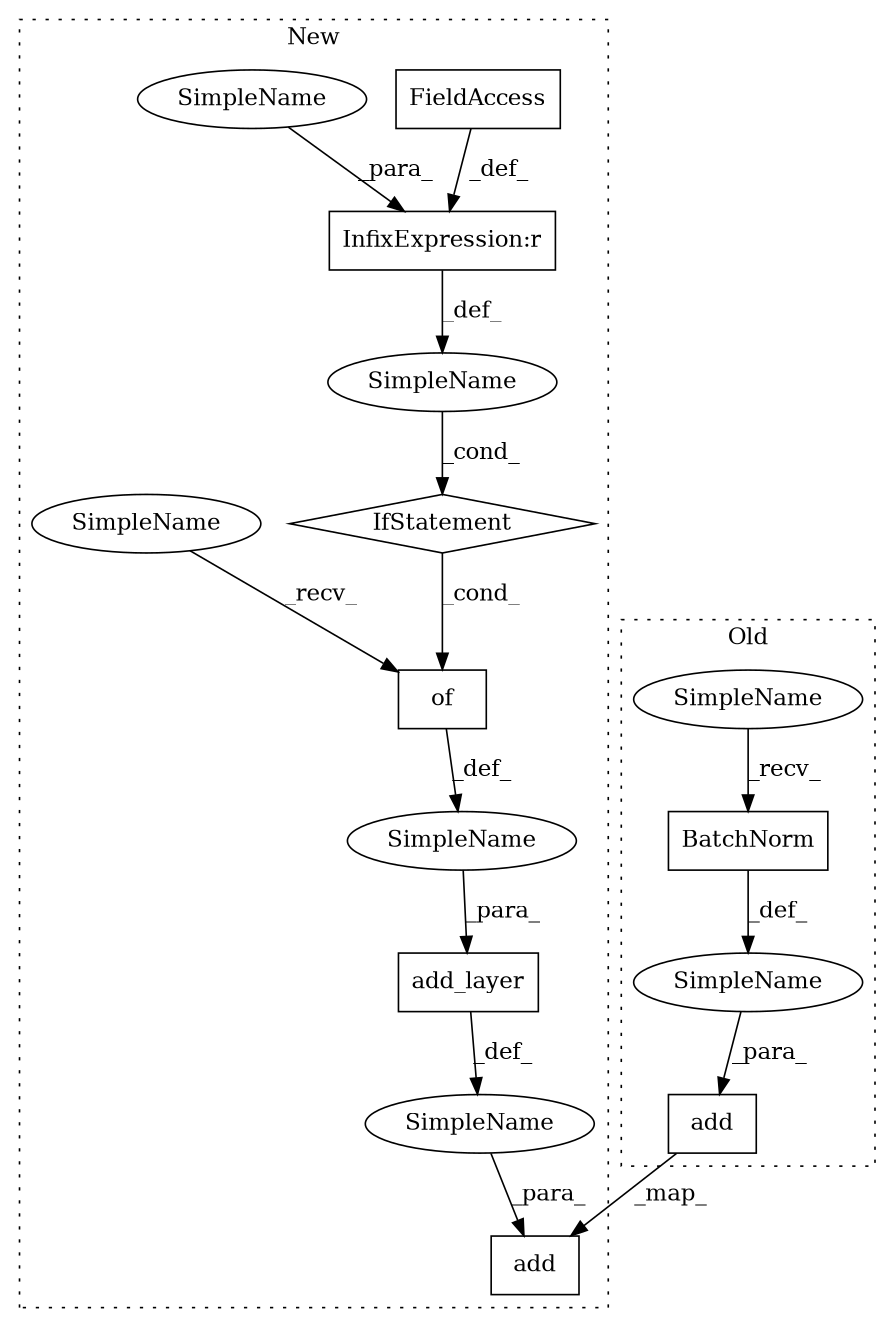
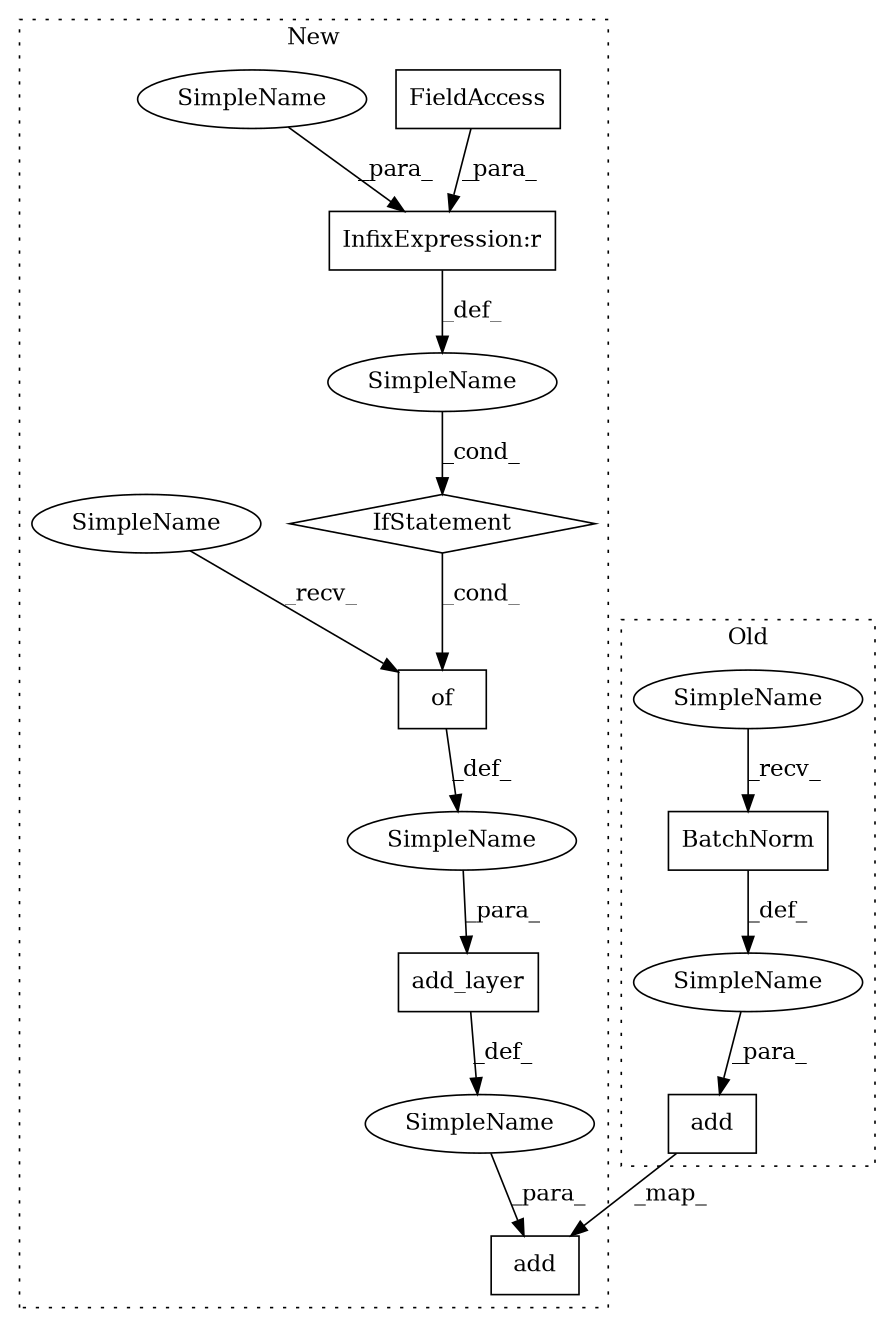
(499, 170) -> (499, 170)
